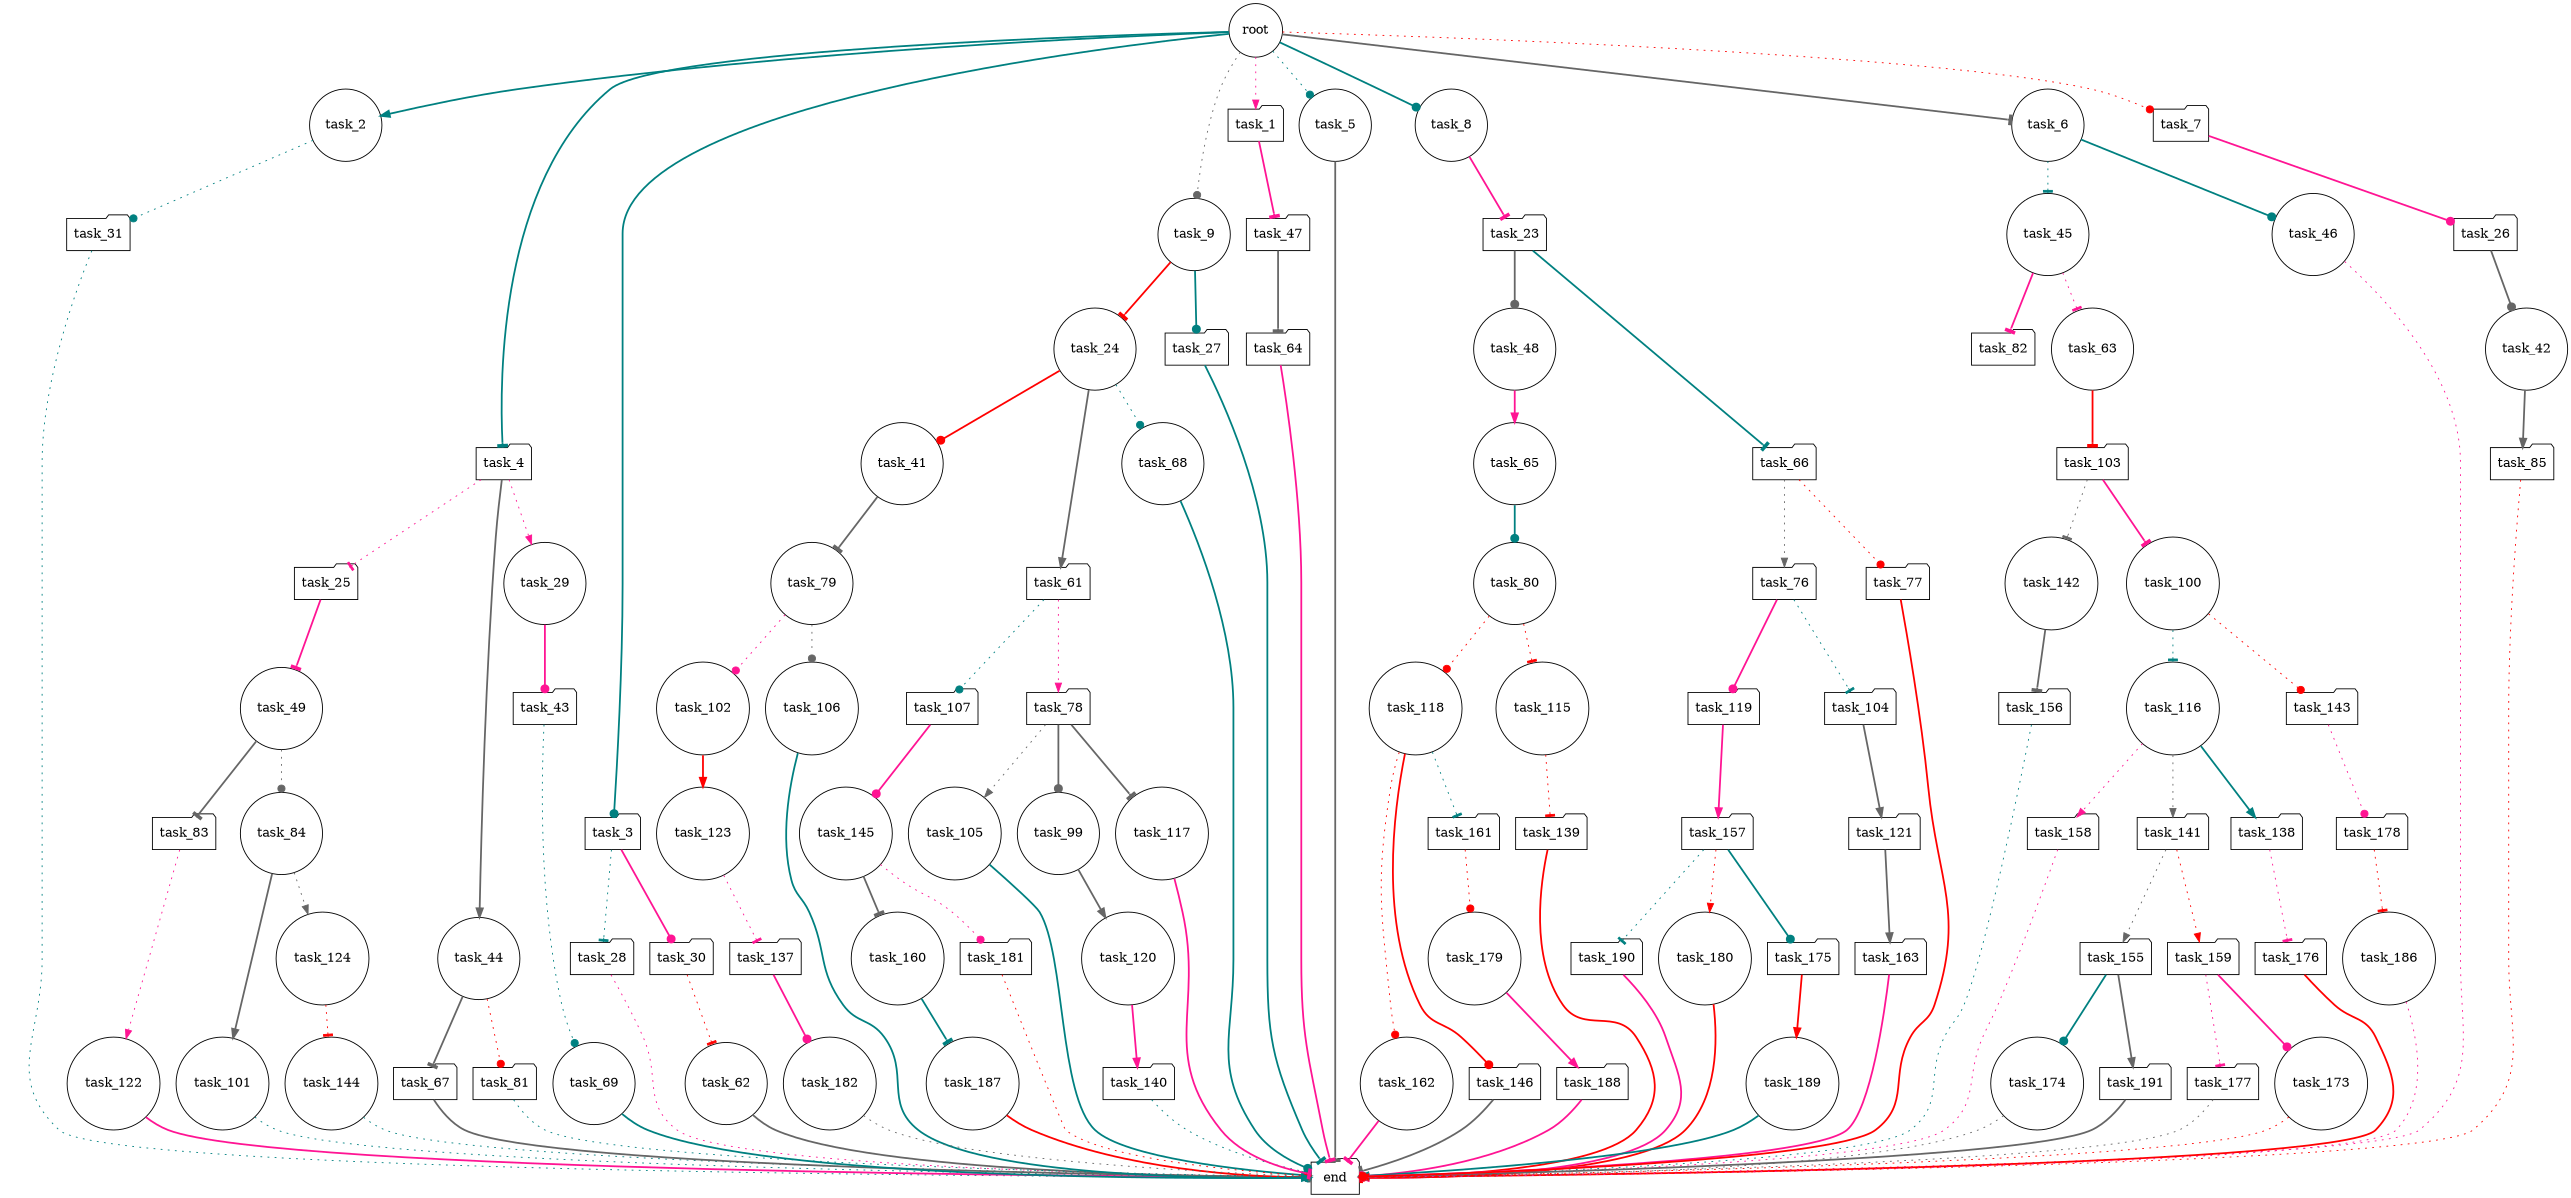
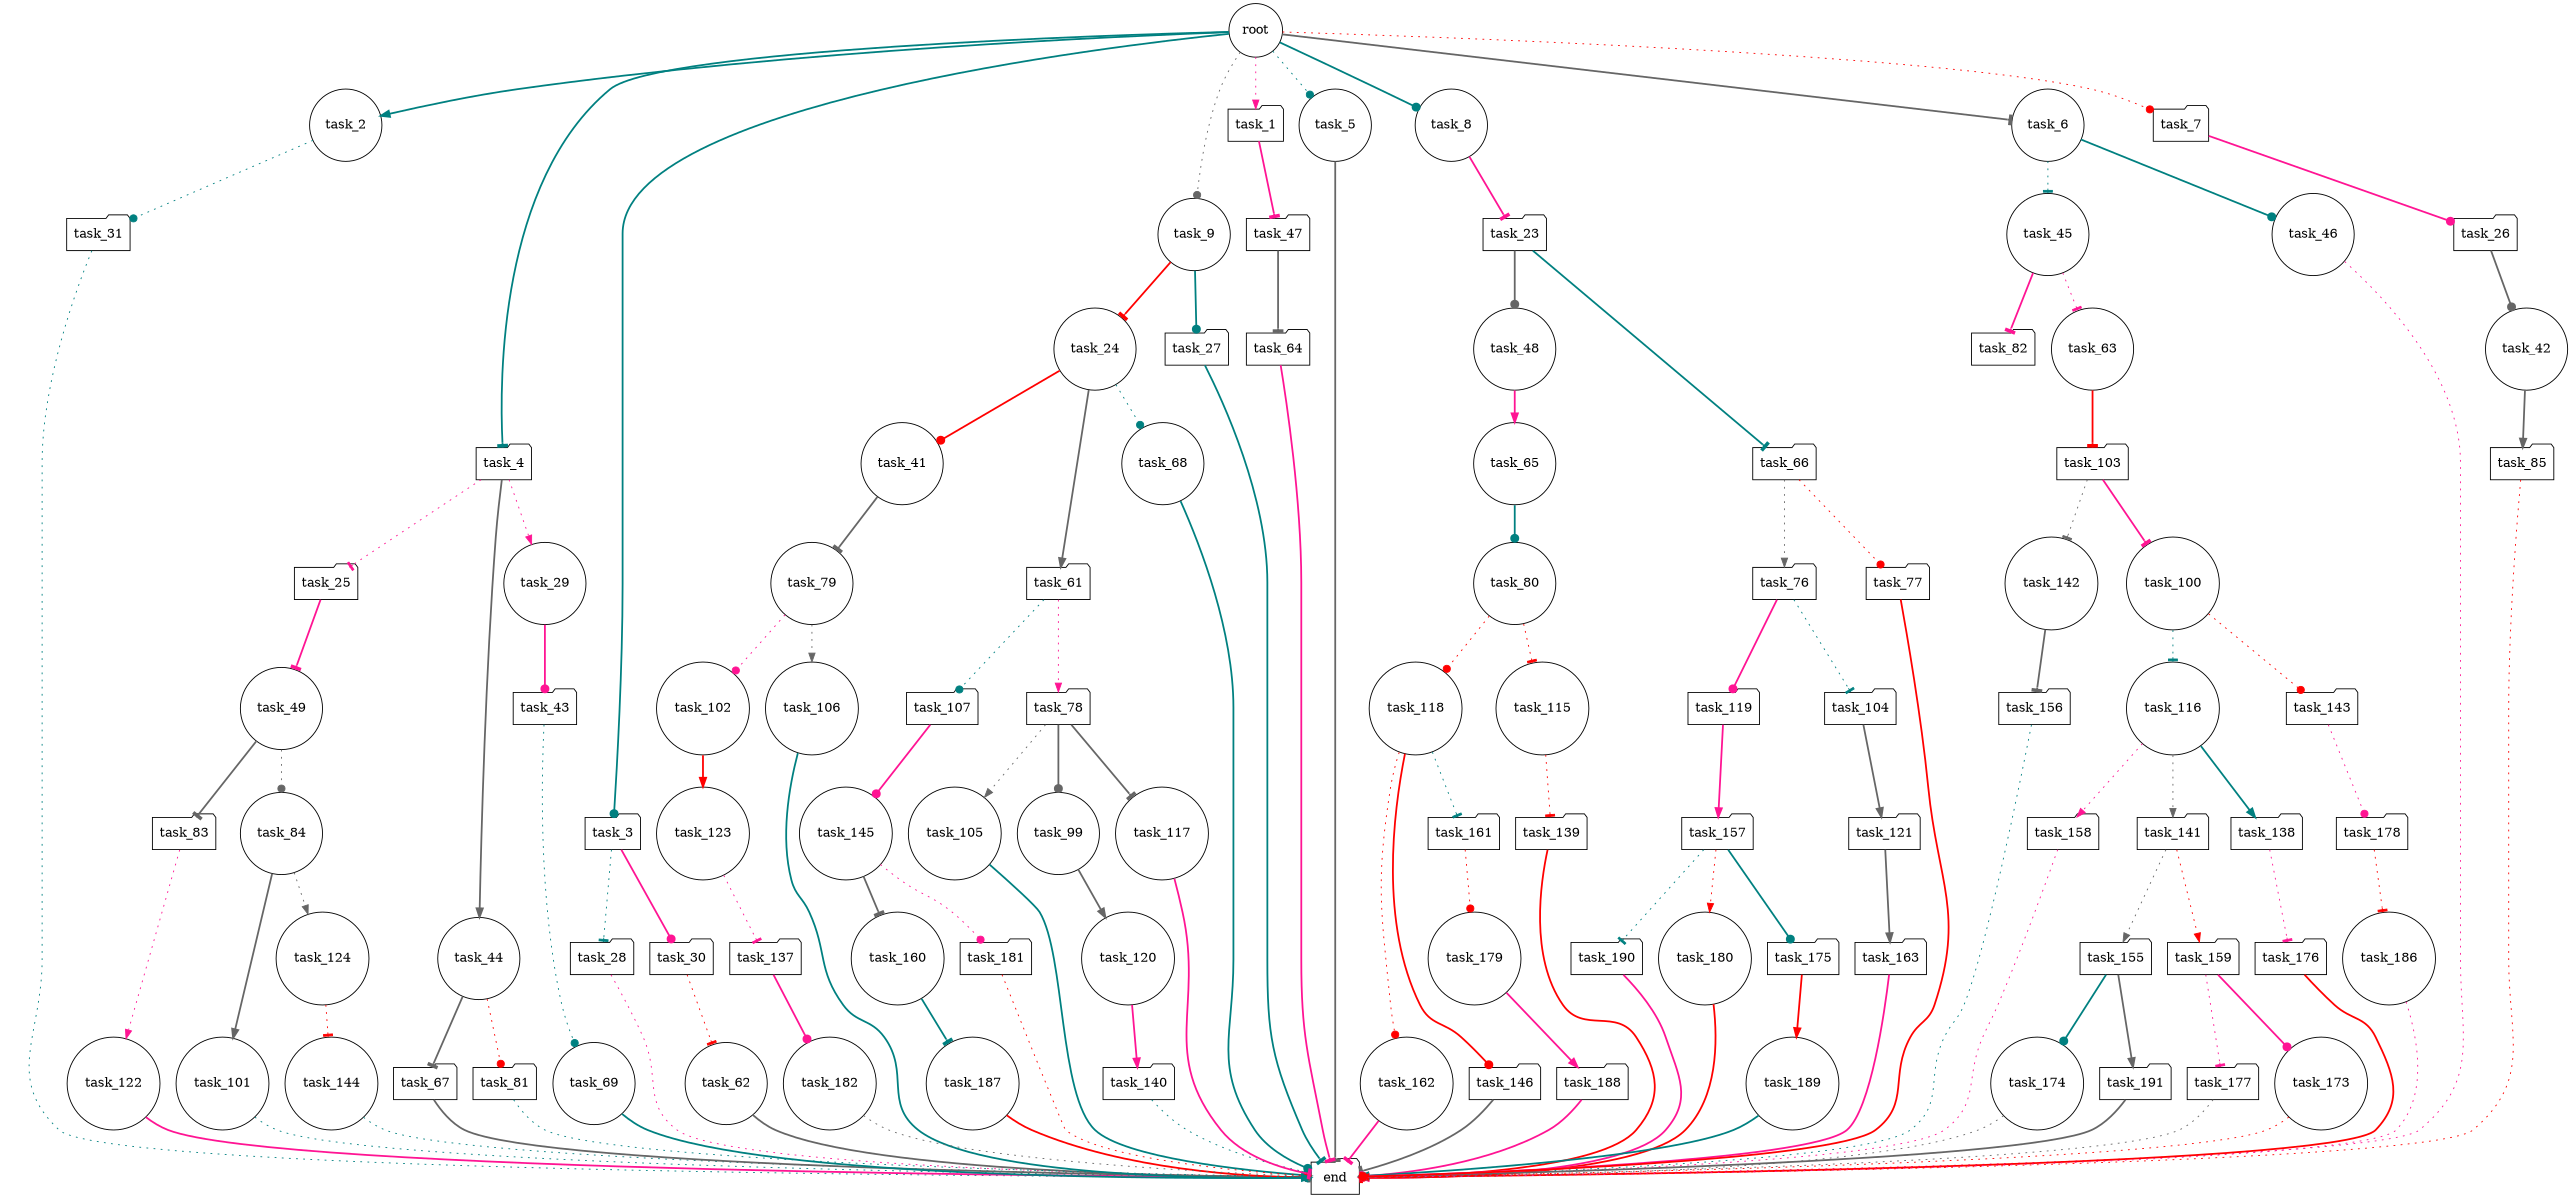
(812, 639) -> (812, 639)
